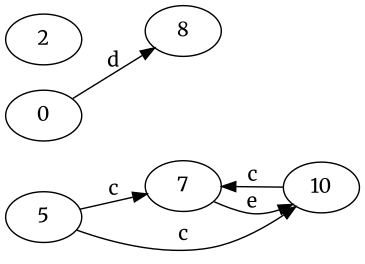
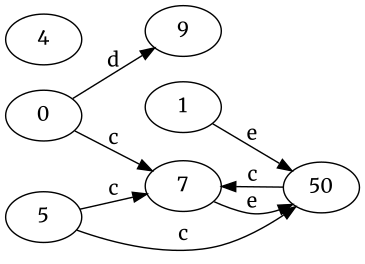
(183, 31) -> (183, 31)
(44, 39) -> (44, 39)
none -> (183, 107)
none -> (107, 147)
(321, 187) -> (321, 187)
